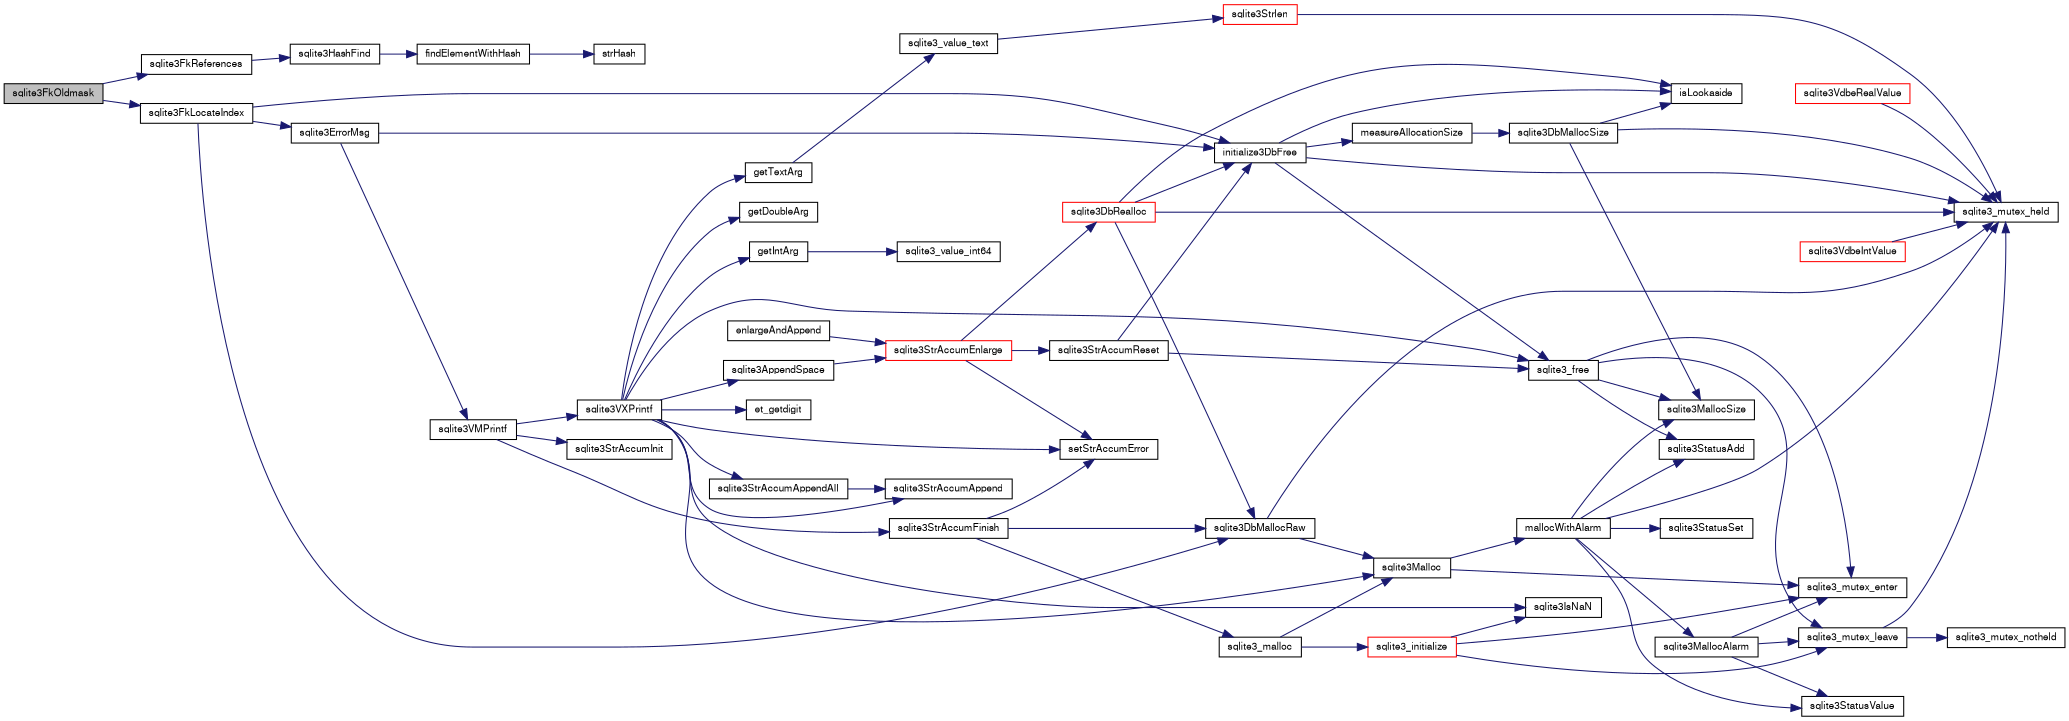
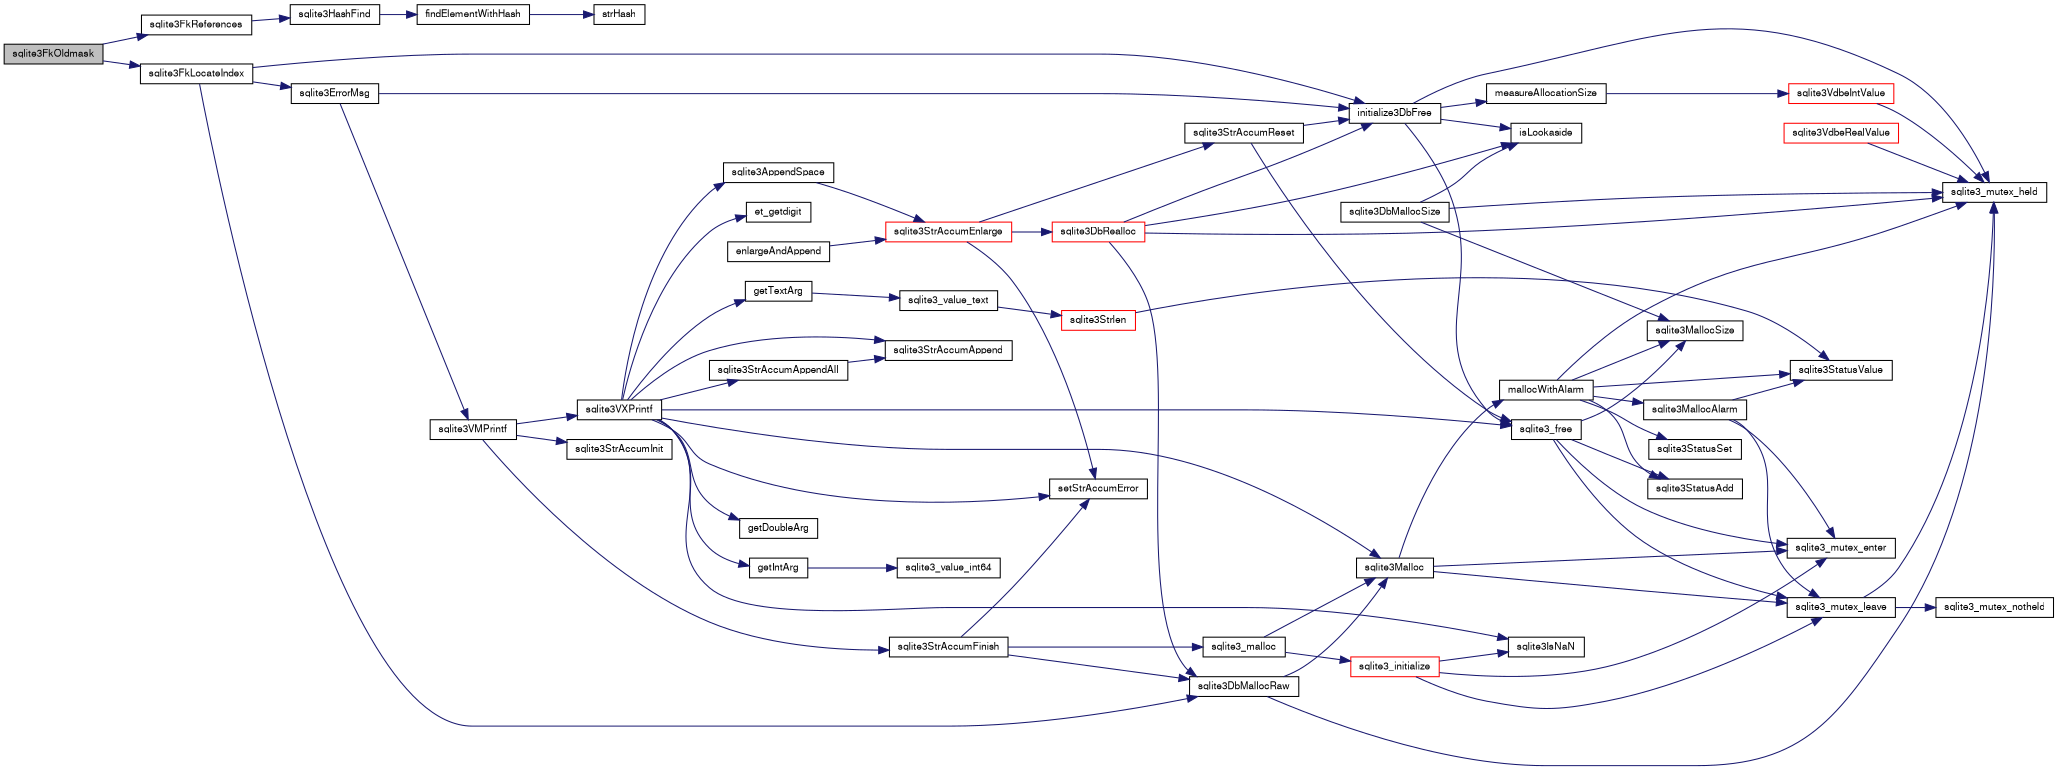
(1685, 15) -> (1484, 278)
(1485, 133) -> (1692, 94)
none -> (1605, 587)
